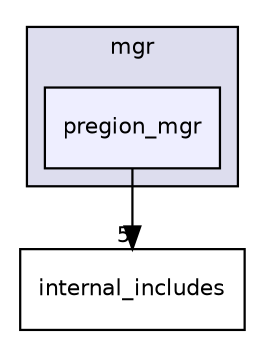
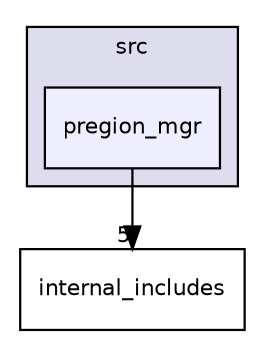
(132, 48) -> (132, 48)
